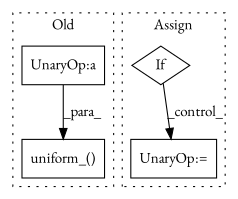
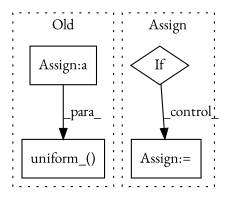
(63, 65) -> (63, 65)
(174, 159) -> (166, 159)
